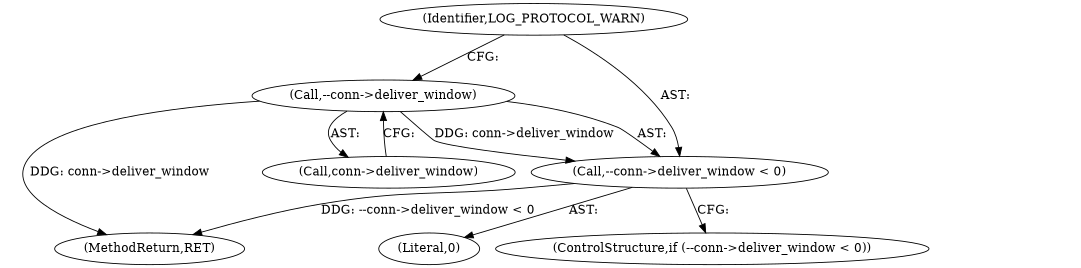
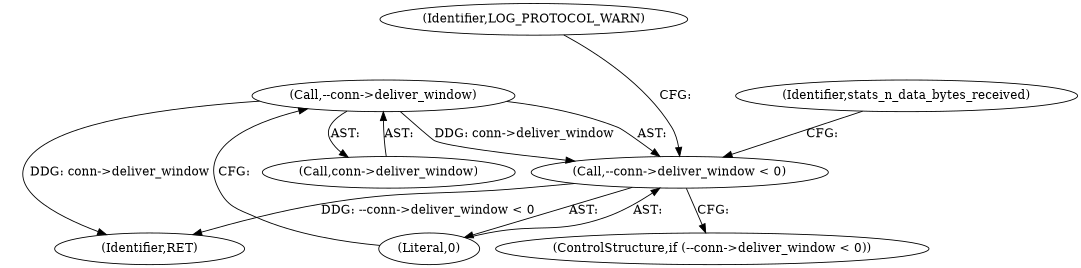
(463, 56) -> (233, 207)
(678, 96) -> (678, 96)
none -> (907, 96)
(401, 134) -> (401, 134)
none -> (562, 227)
(150, 249) -> (150, 249)
